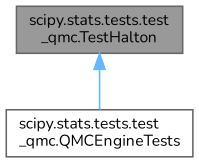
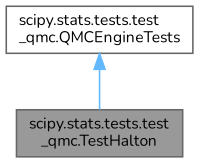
(100, 90) -> (100, 90)
